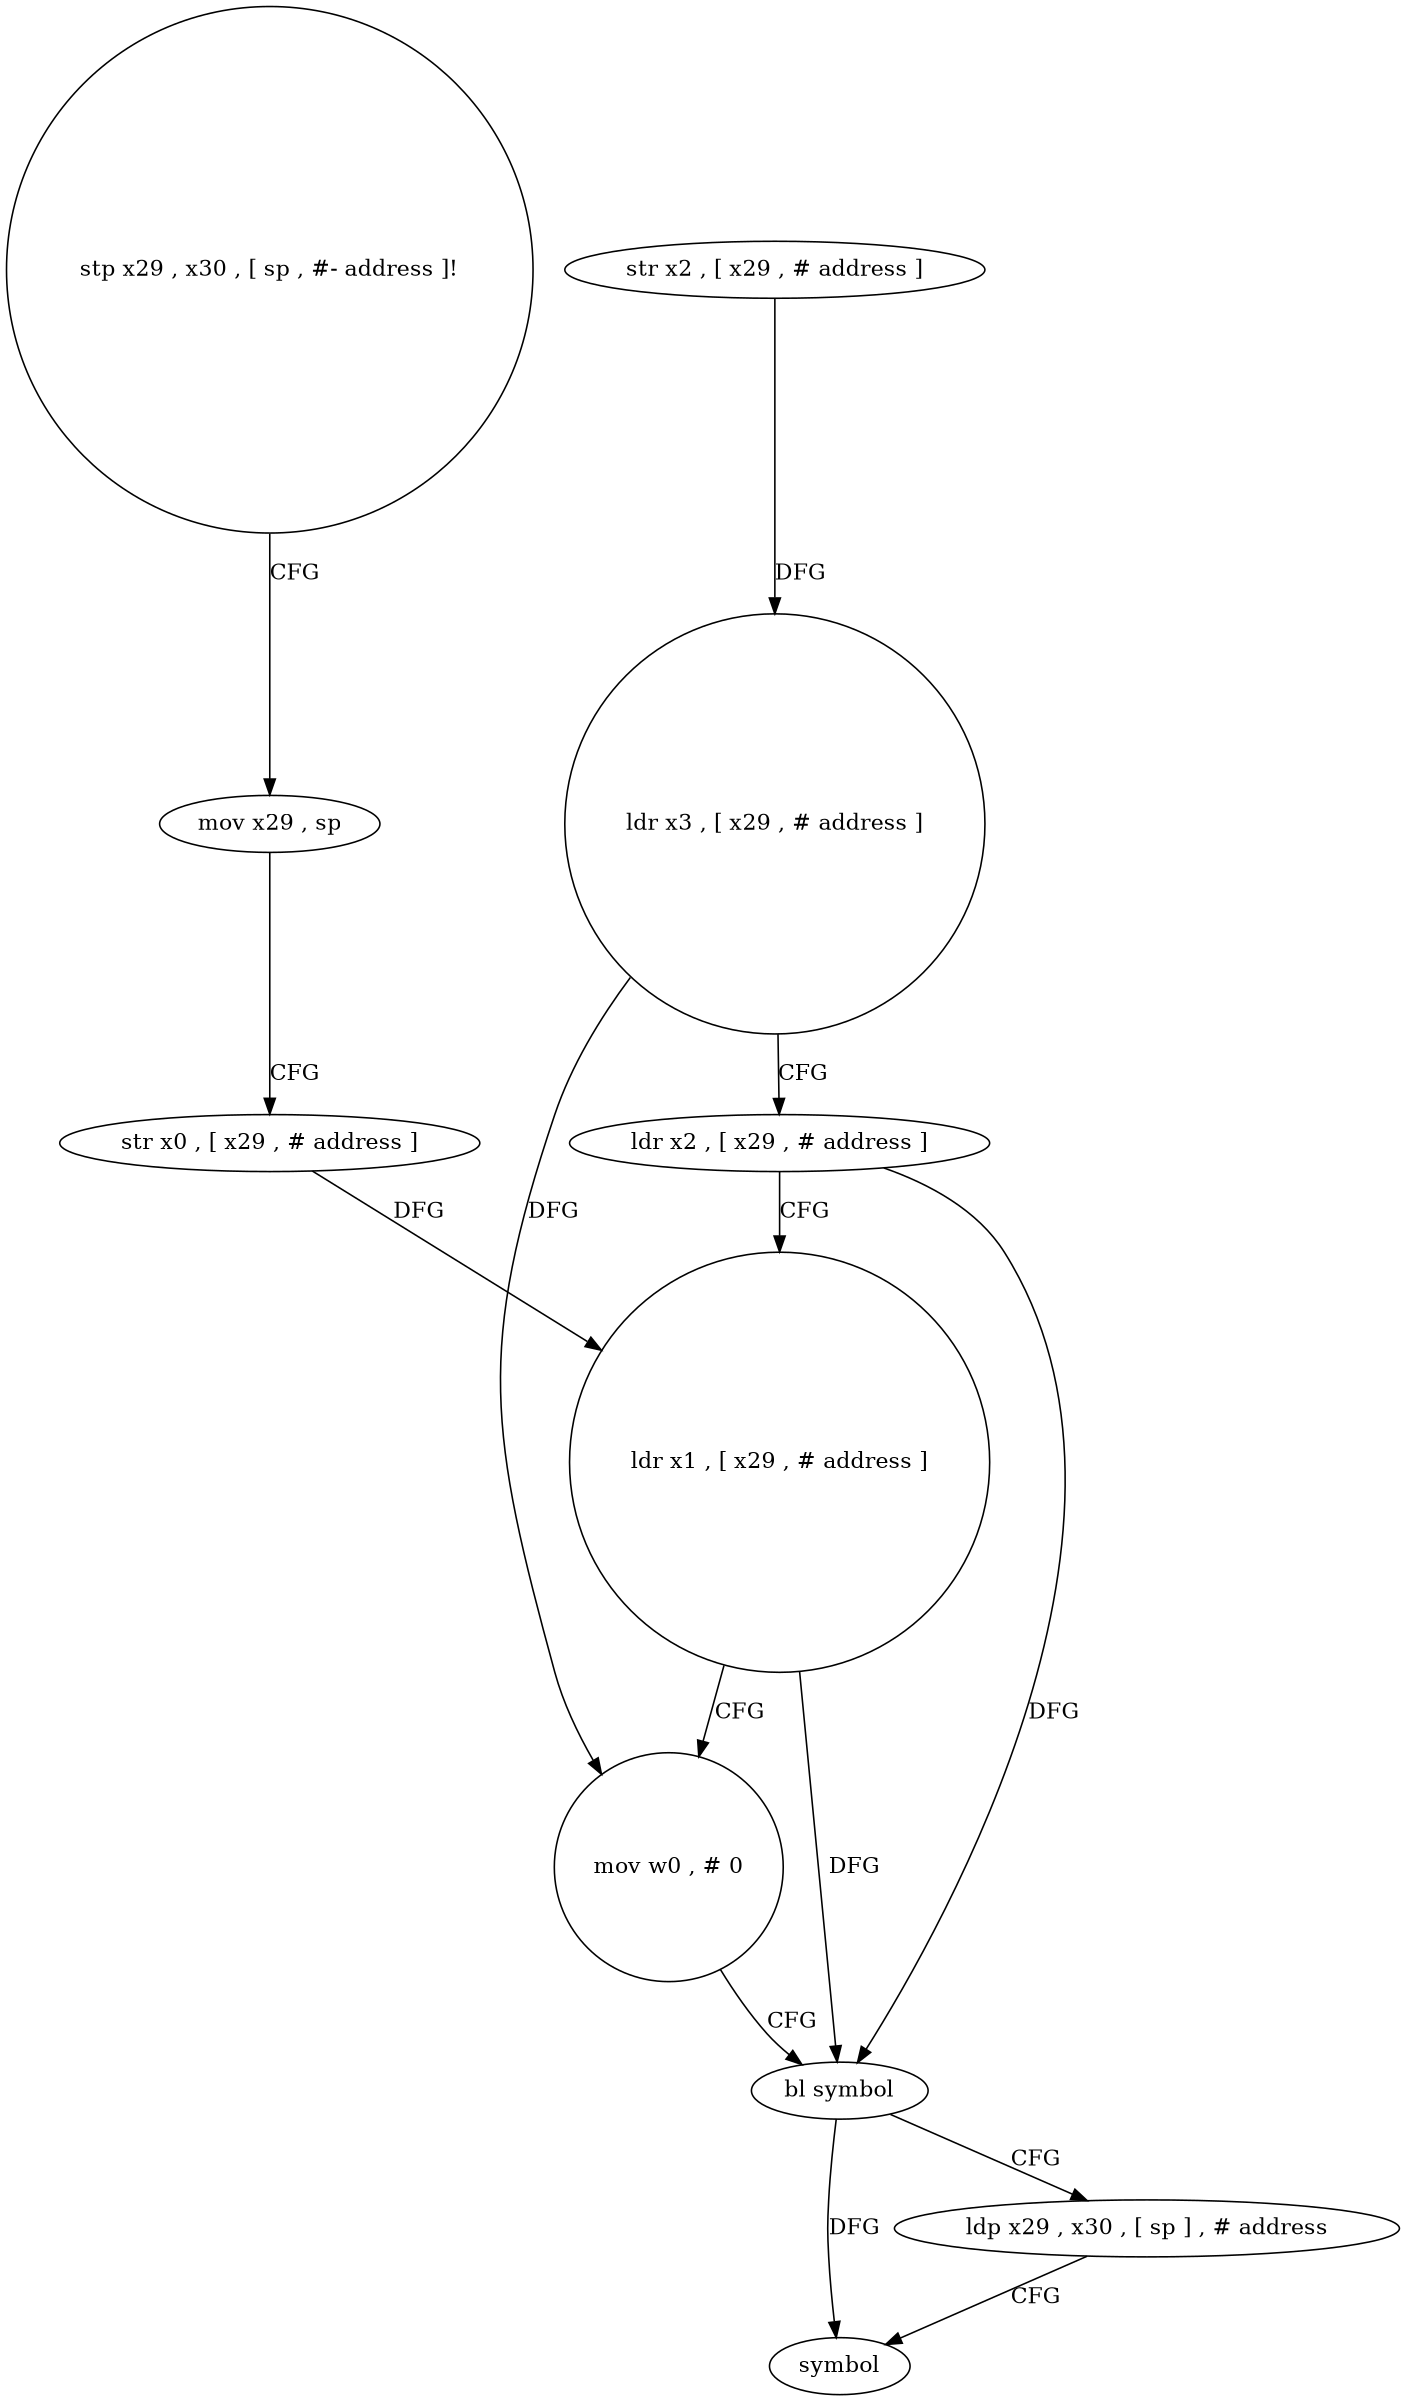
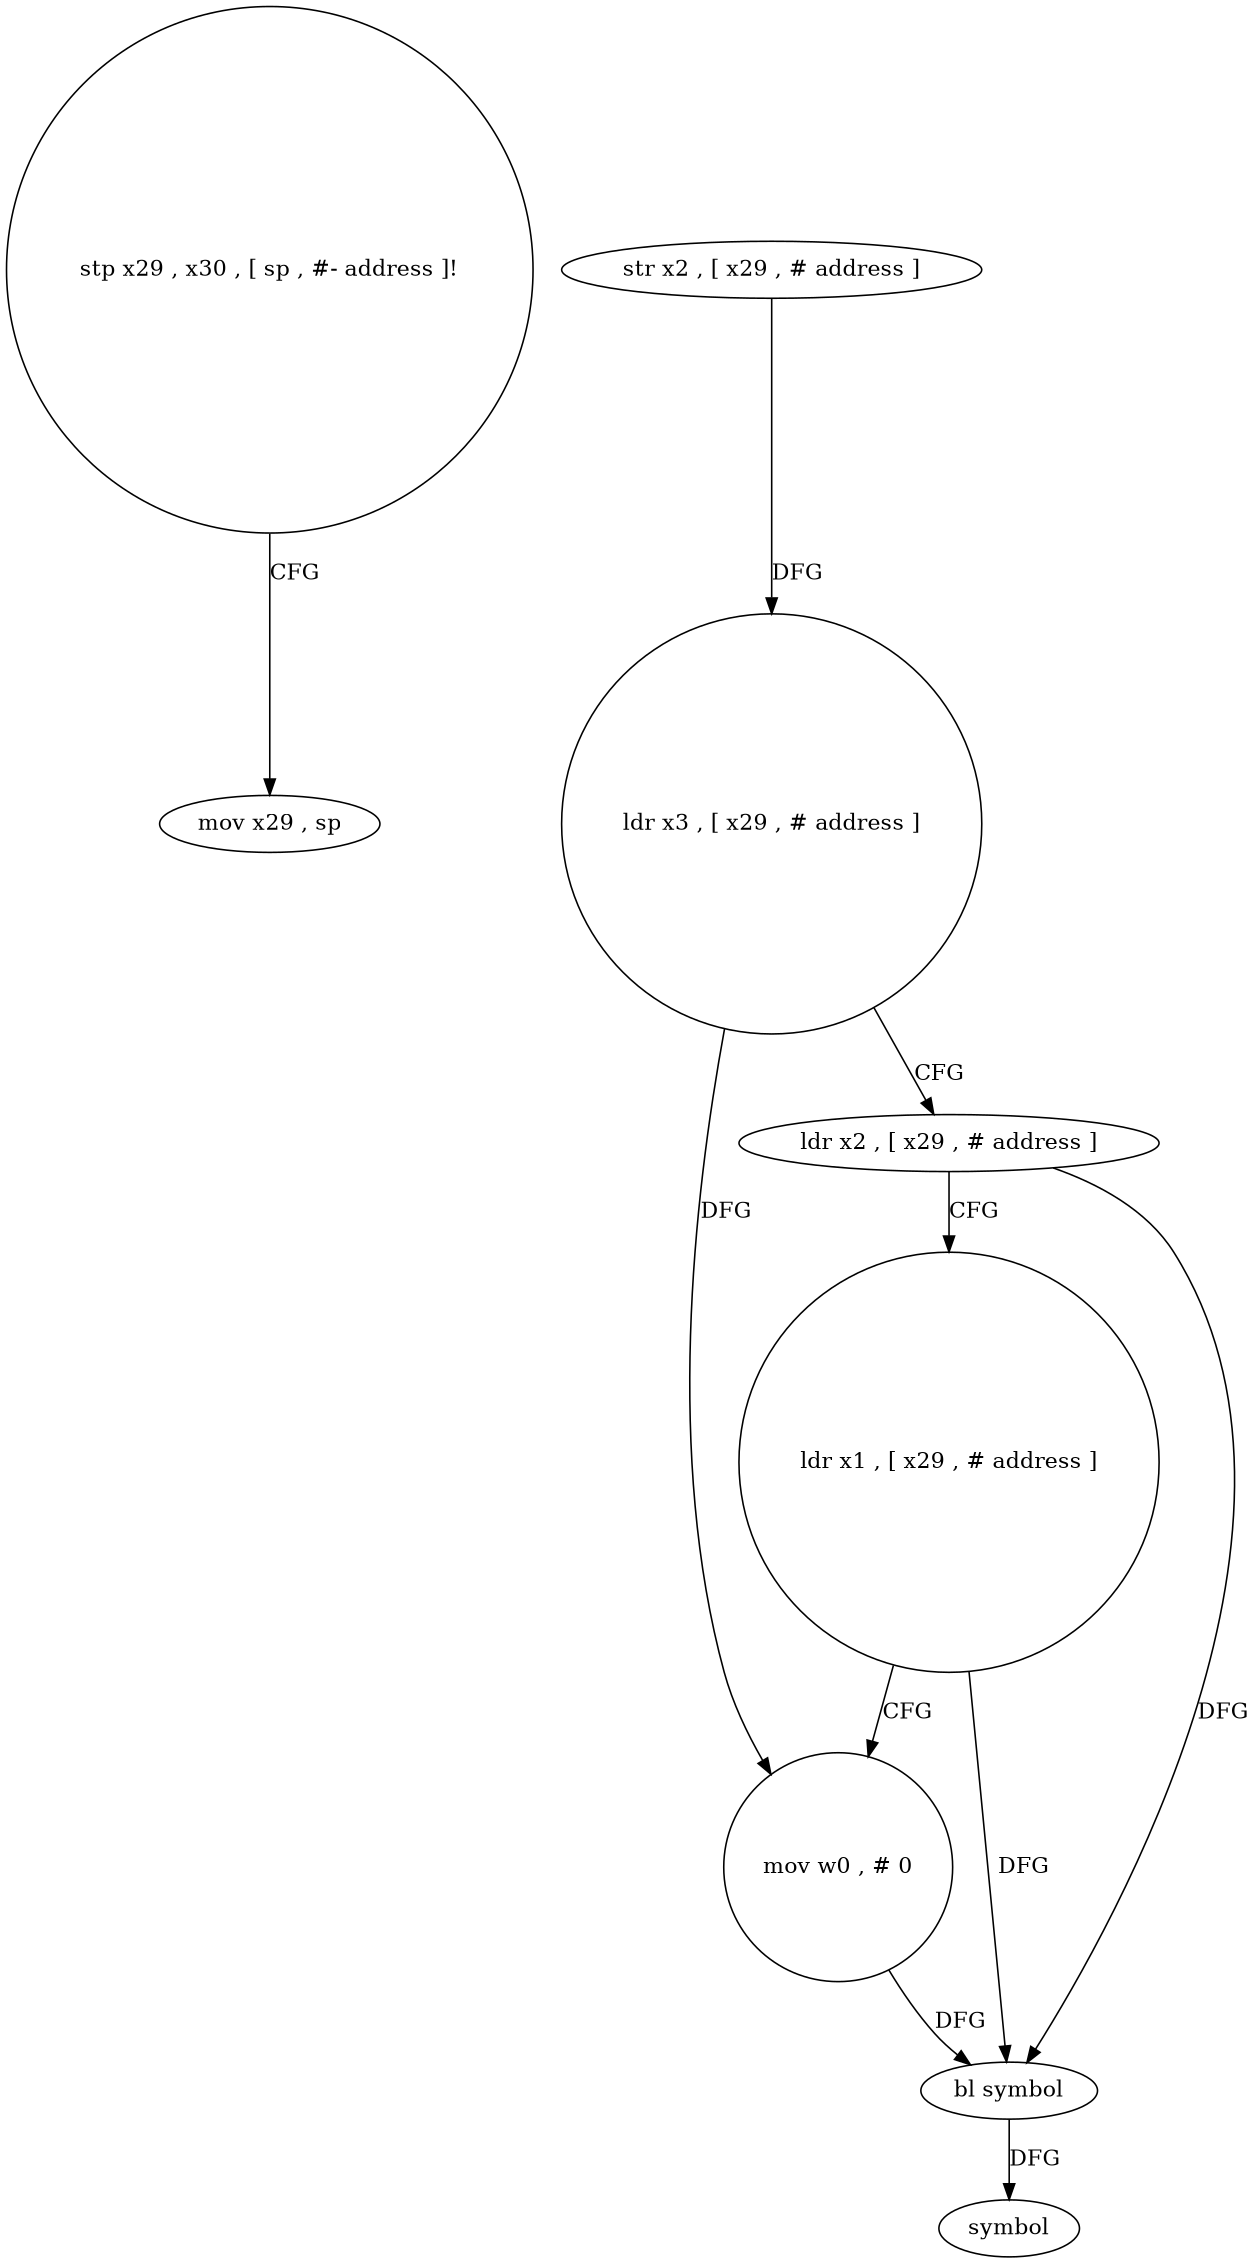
(270, 1143) -> none
(792, 2022) -> (961, 2022)
(1147, 2228) -> none
